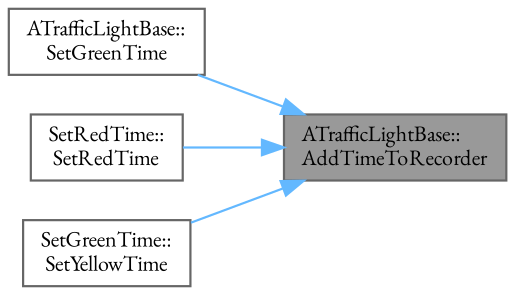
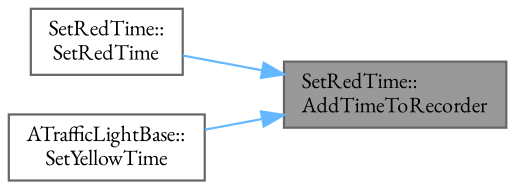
(107, 42) -> none
(395, 147) -> (395, 95)
(107, 253) -> (107, 147)
